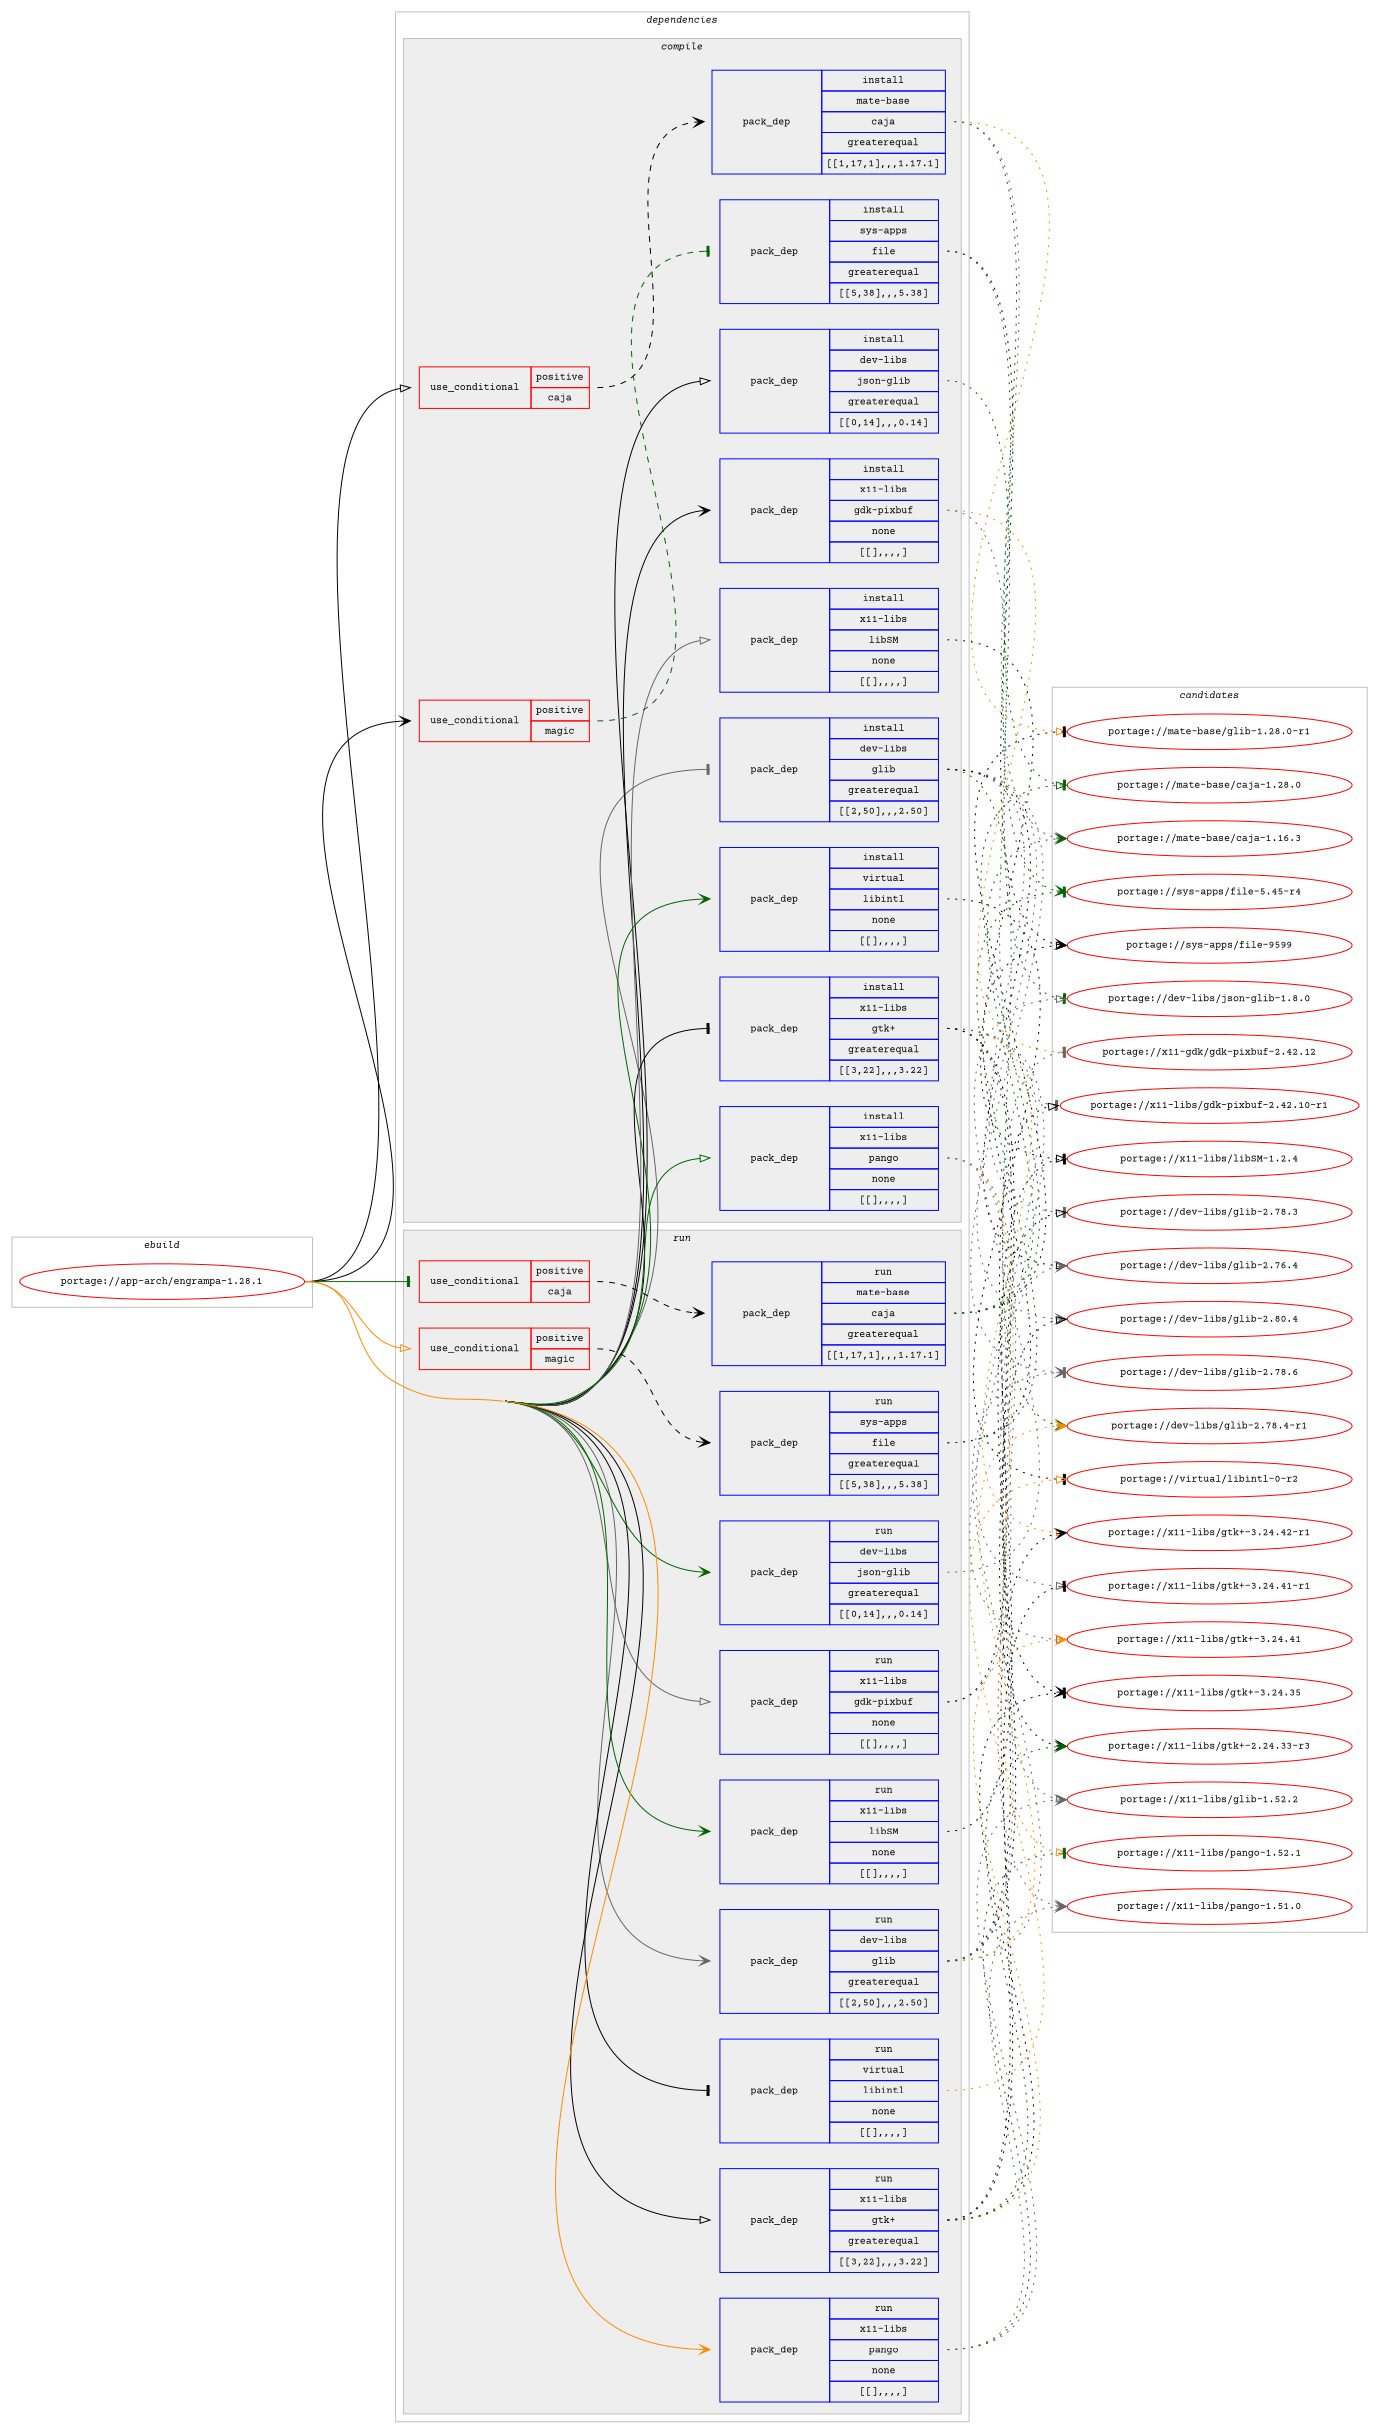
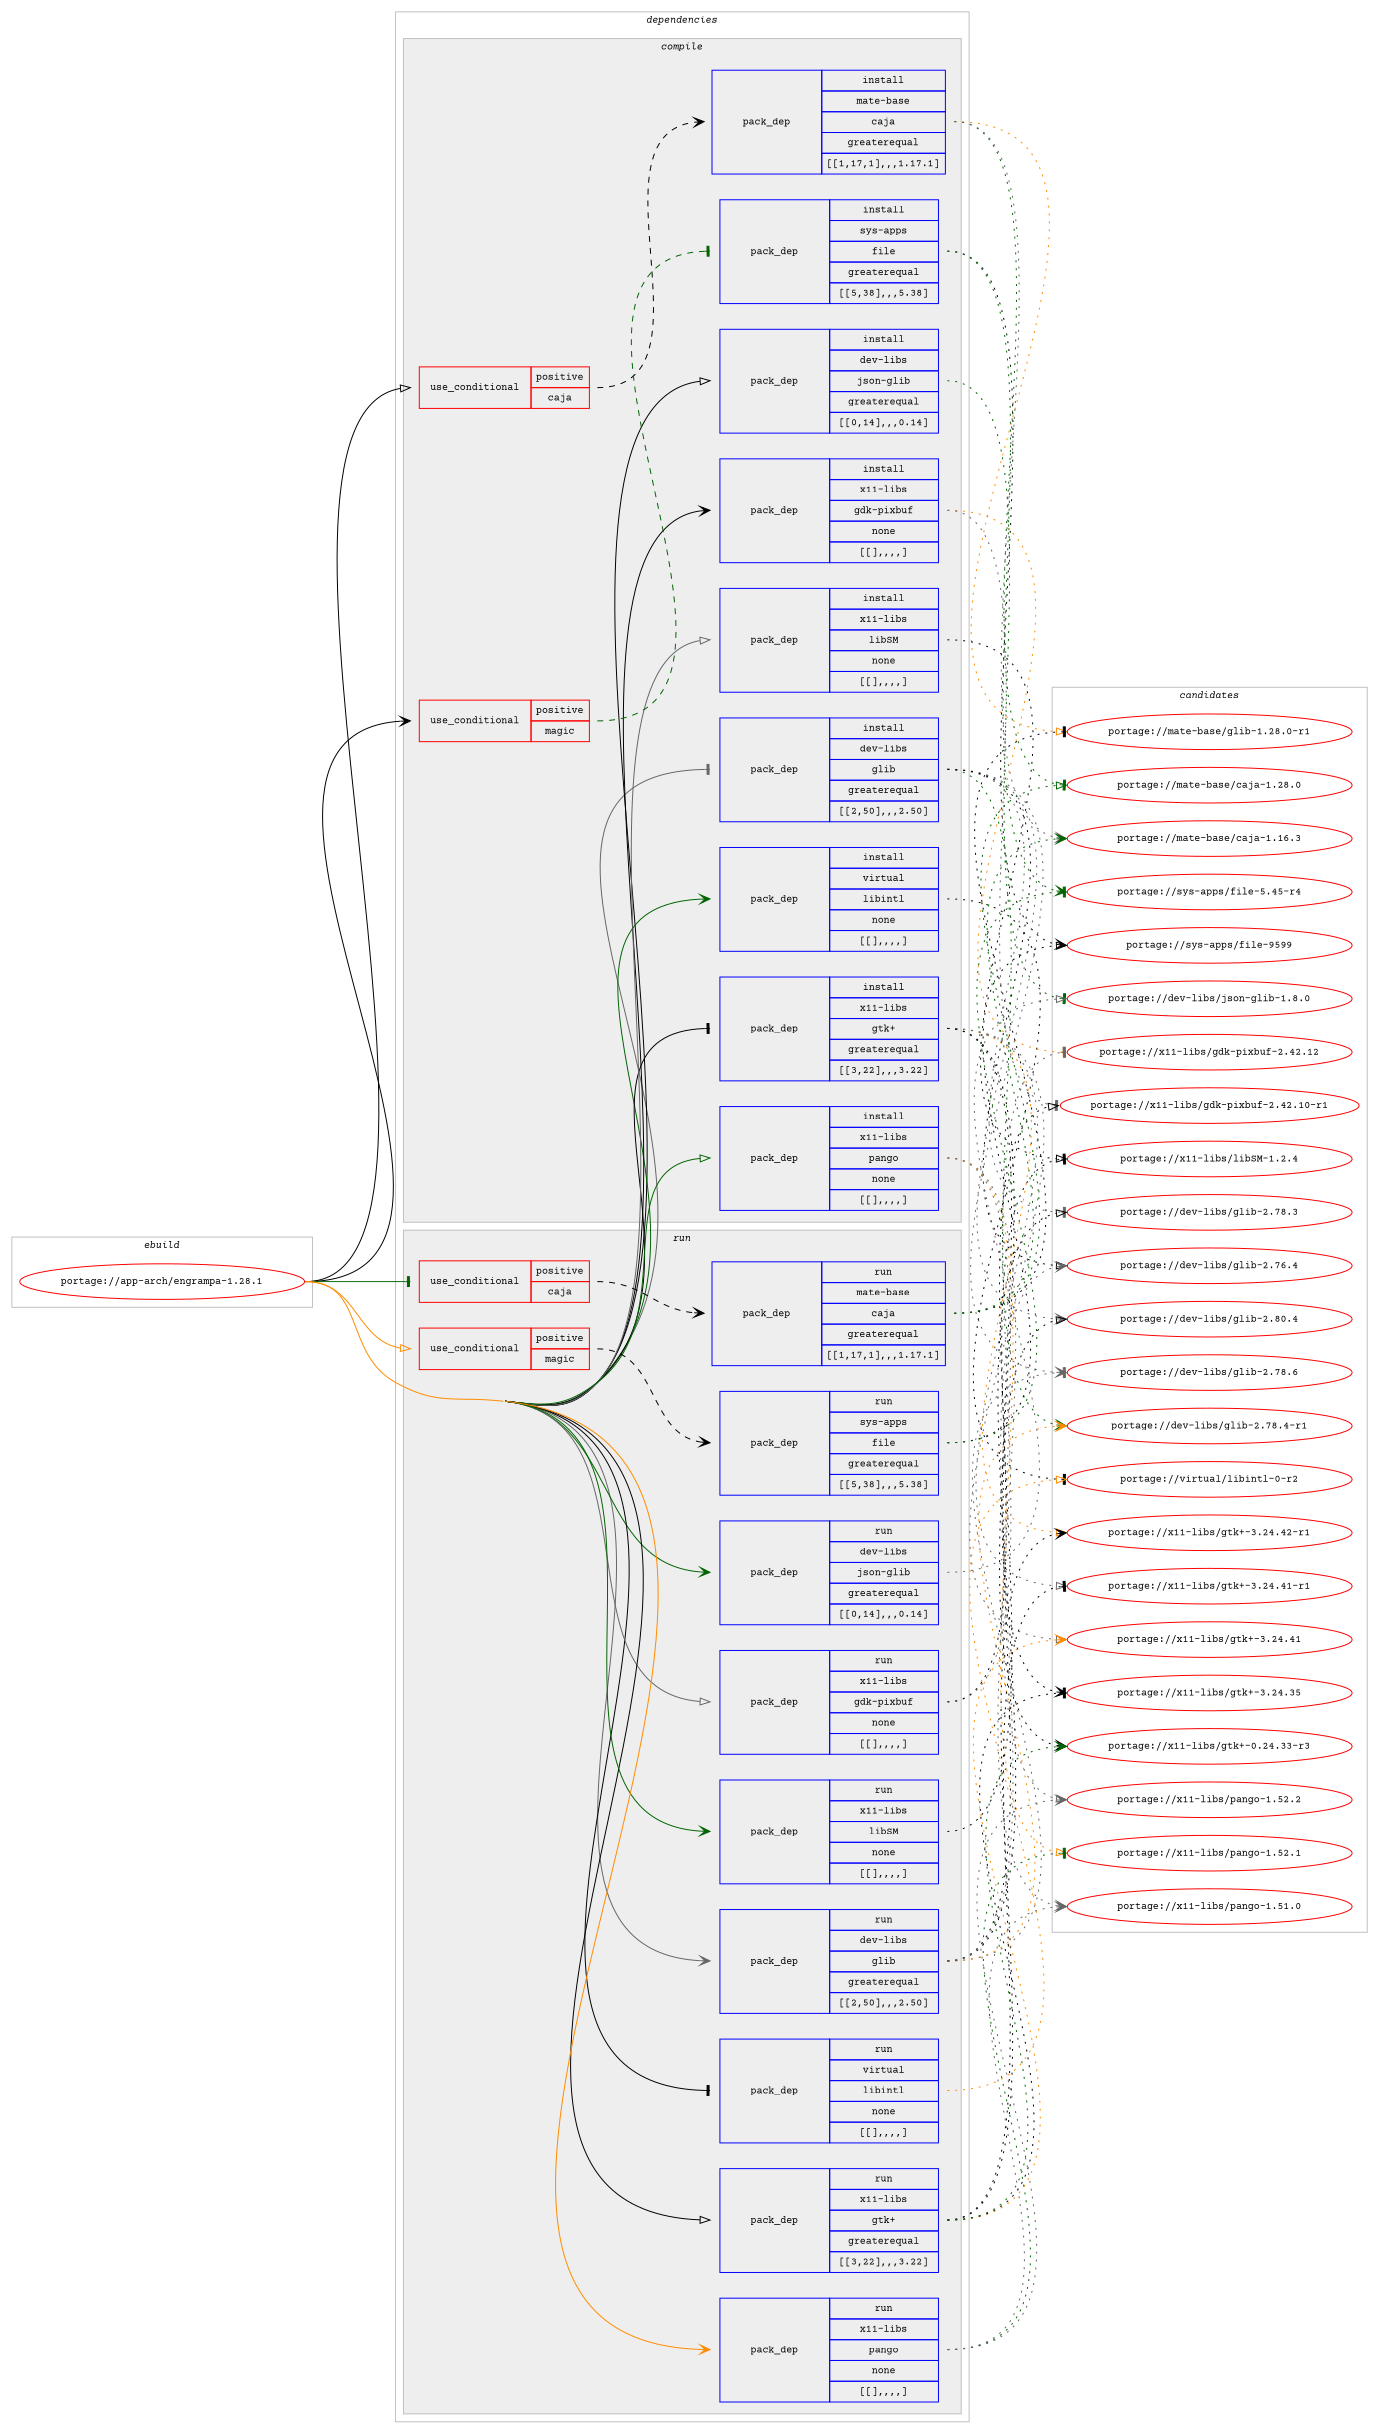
(1210, 1052) -> (1210, 1052)
(1210, 1746) -> (1210, 1746)
(1210, 1800) -> (1210, 1800)
